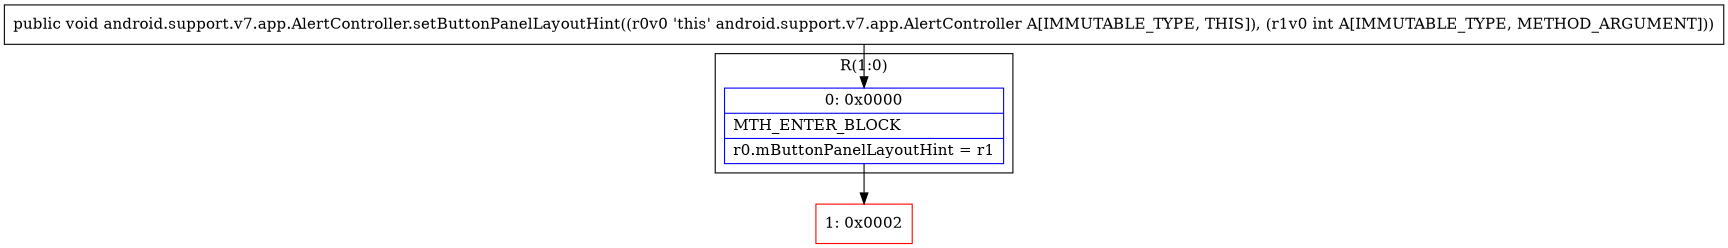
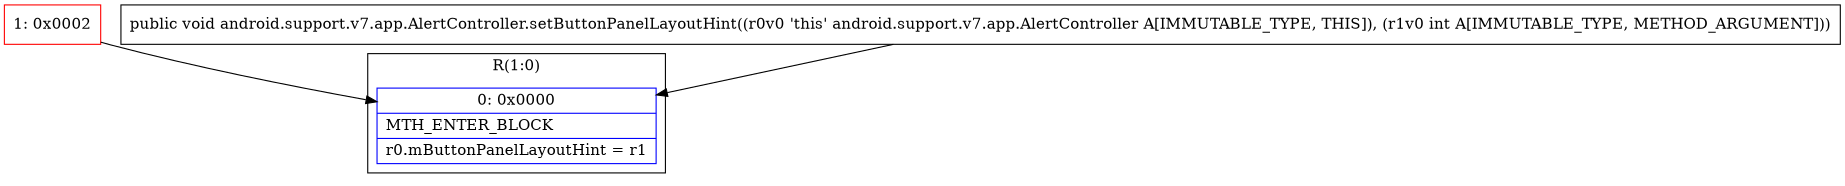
(864, 180) -> (233, 74)
